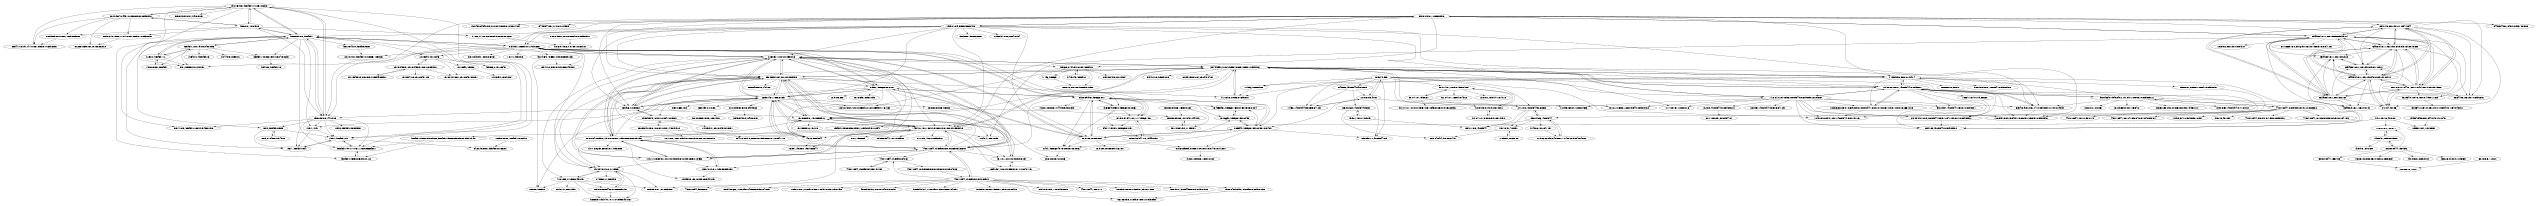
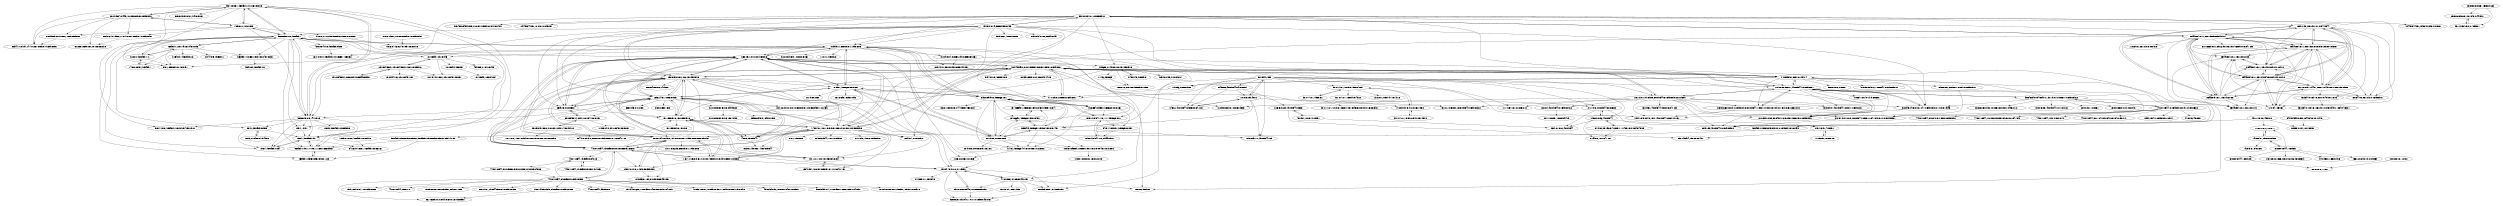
none -> (883, 77)
(939, 108) -> none
(1550, 133) -> (1611, 133)
